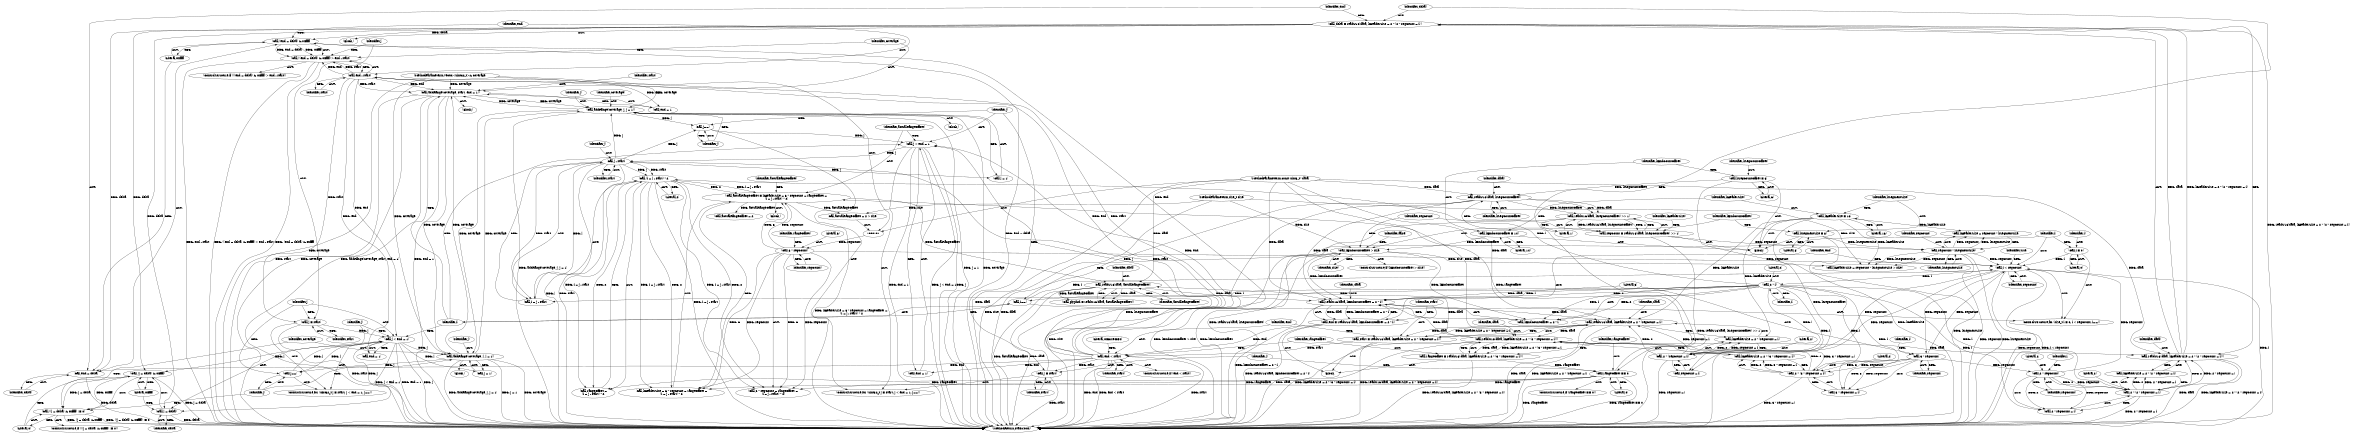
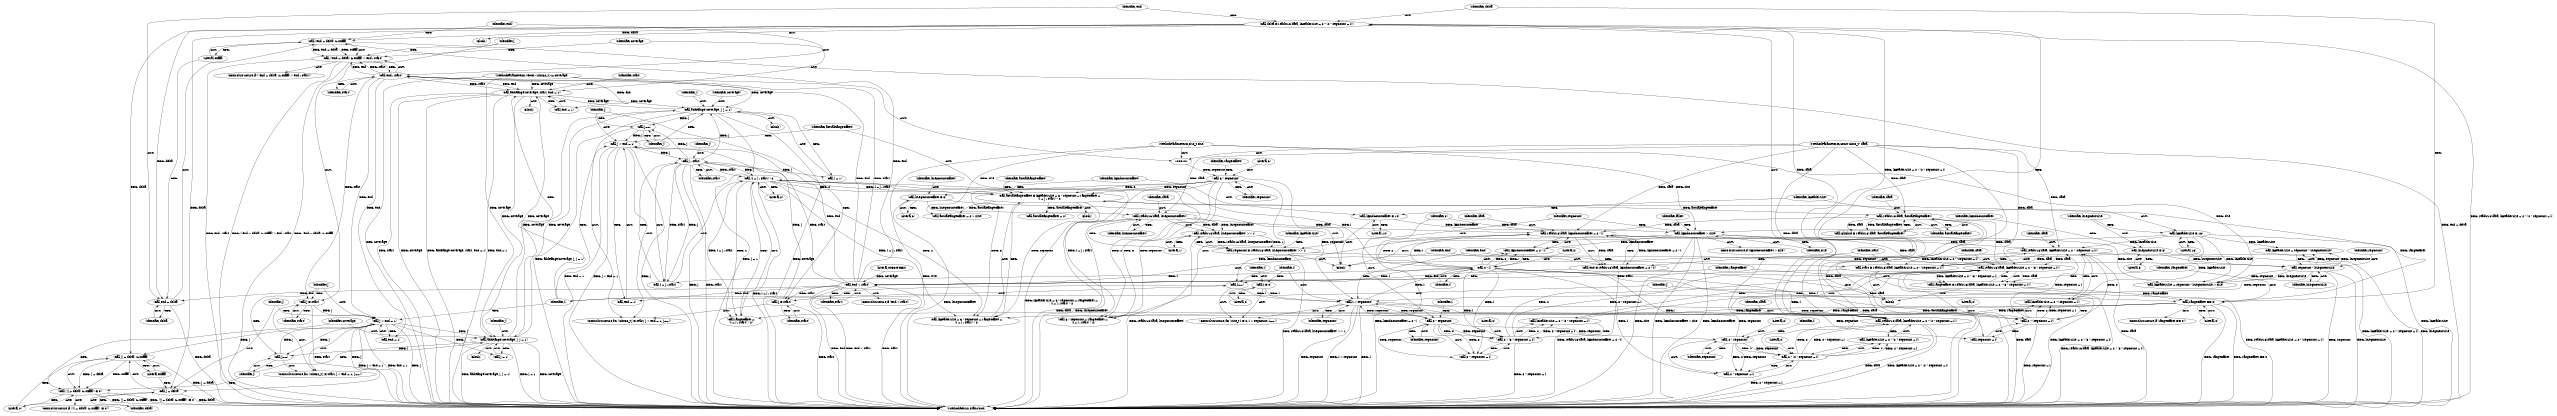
(862, 225) -> (1181, 152)
(2017, 251) -> none
none -> (1512, 264)
(1308, 273) -> (1435, 240)
(1630, 285) -> (1439, 217)
(1113, 348) -> (887, 277)
